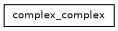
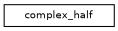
(59, 16) -> (59, 16)
